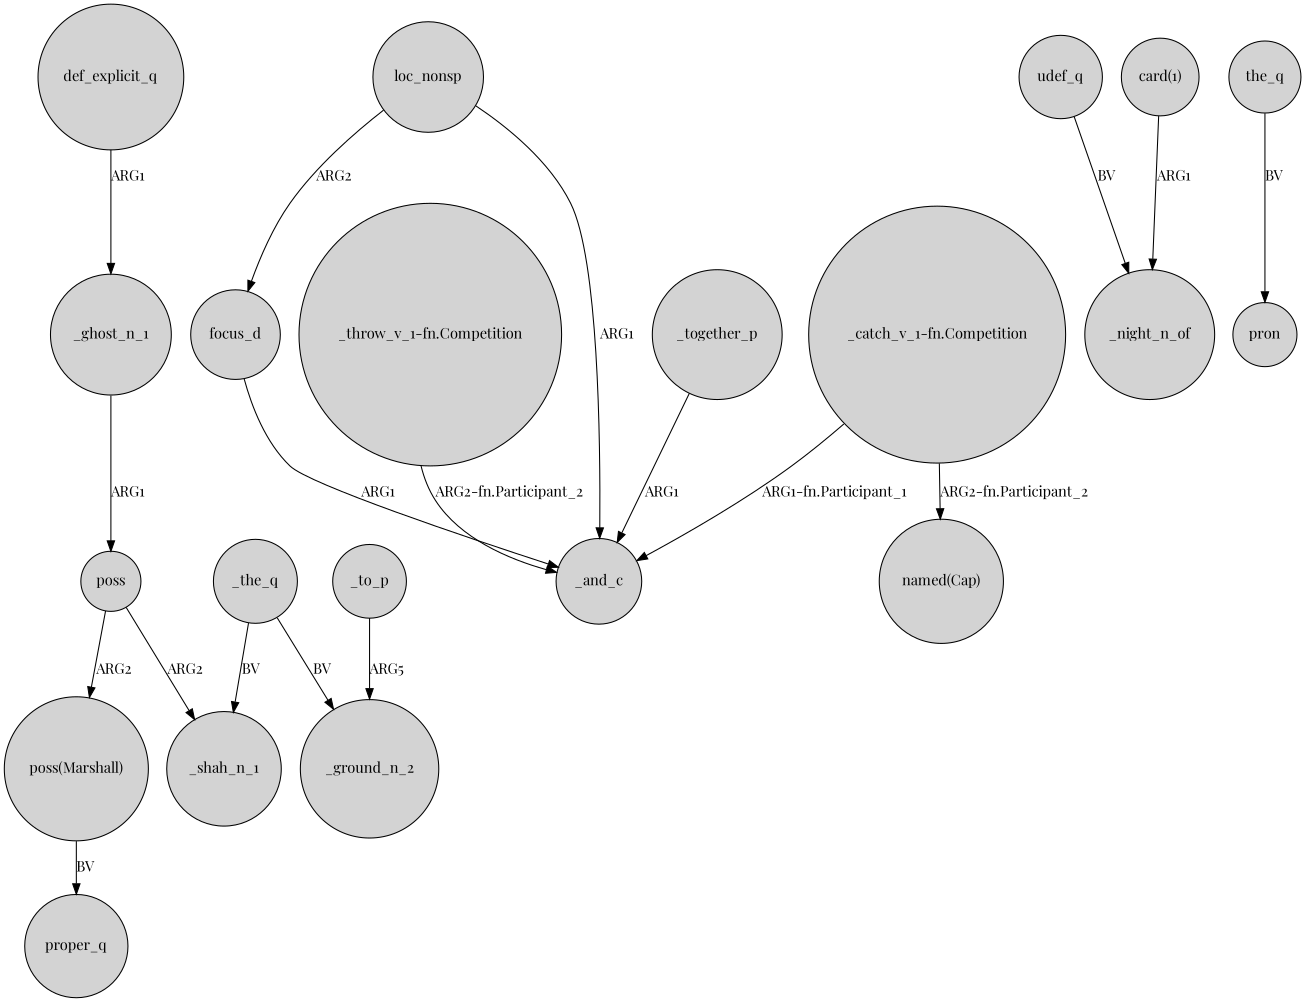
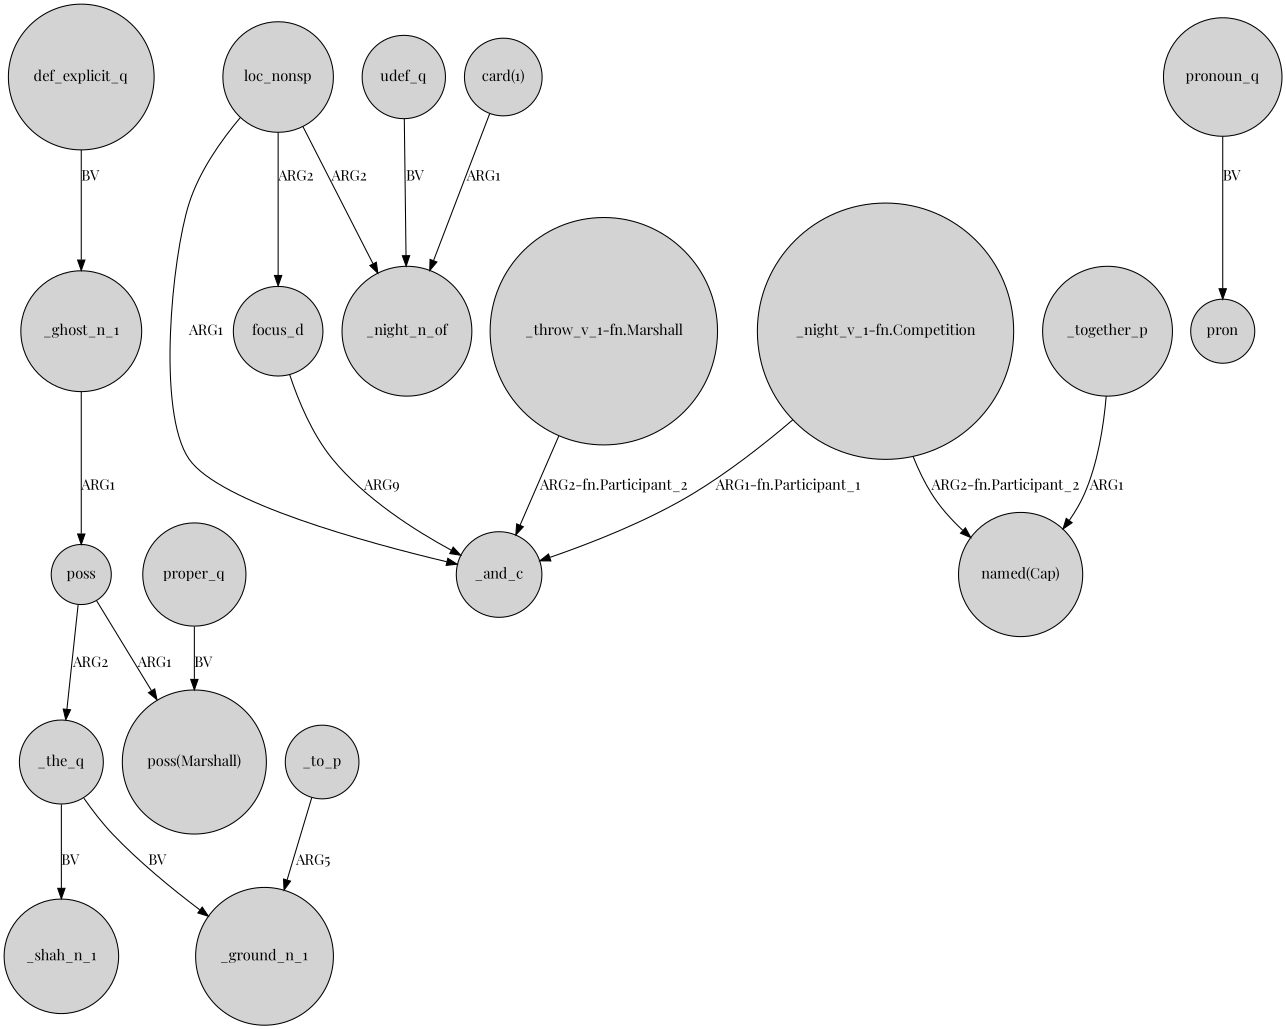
(1265, 77) -> (1223, 77)
(128, 177) -> (91, 177)
none -> (338, 195)
(430, 335) -> (604, 331)
(937, 335) -> (886, 331)
(656, 463) -> (1096, 461)
(378, 493) -> (382, 486)
(158, 659) -> (73, 657)
(114, 670) -> (155, 663)
(370, 769) -> (265, 956)
(76, 862) -> (194, 653)
